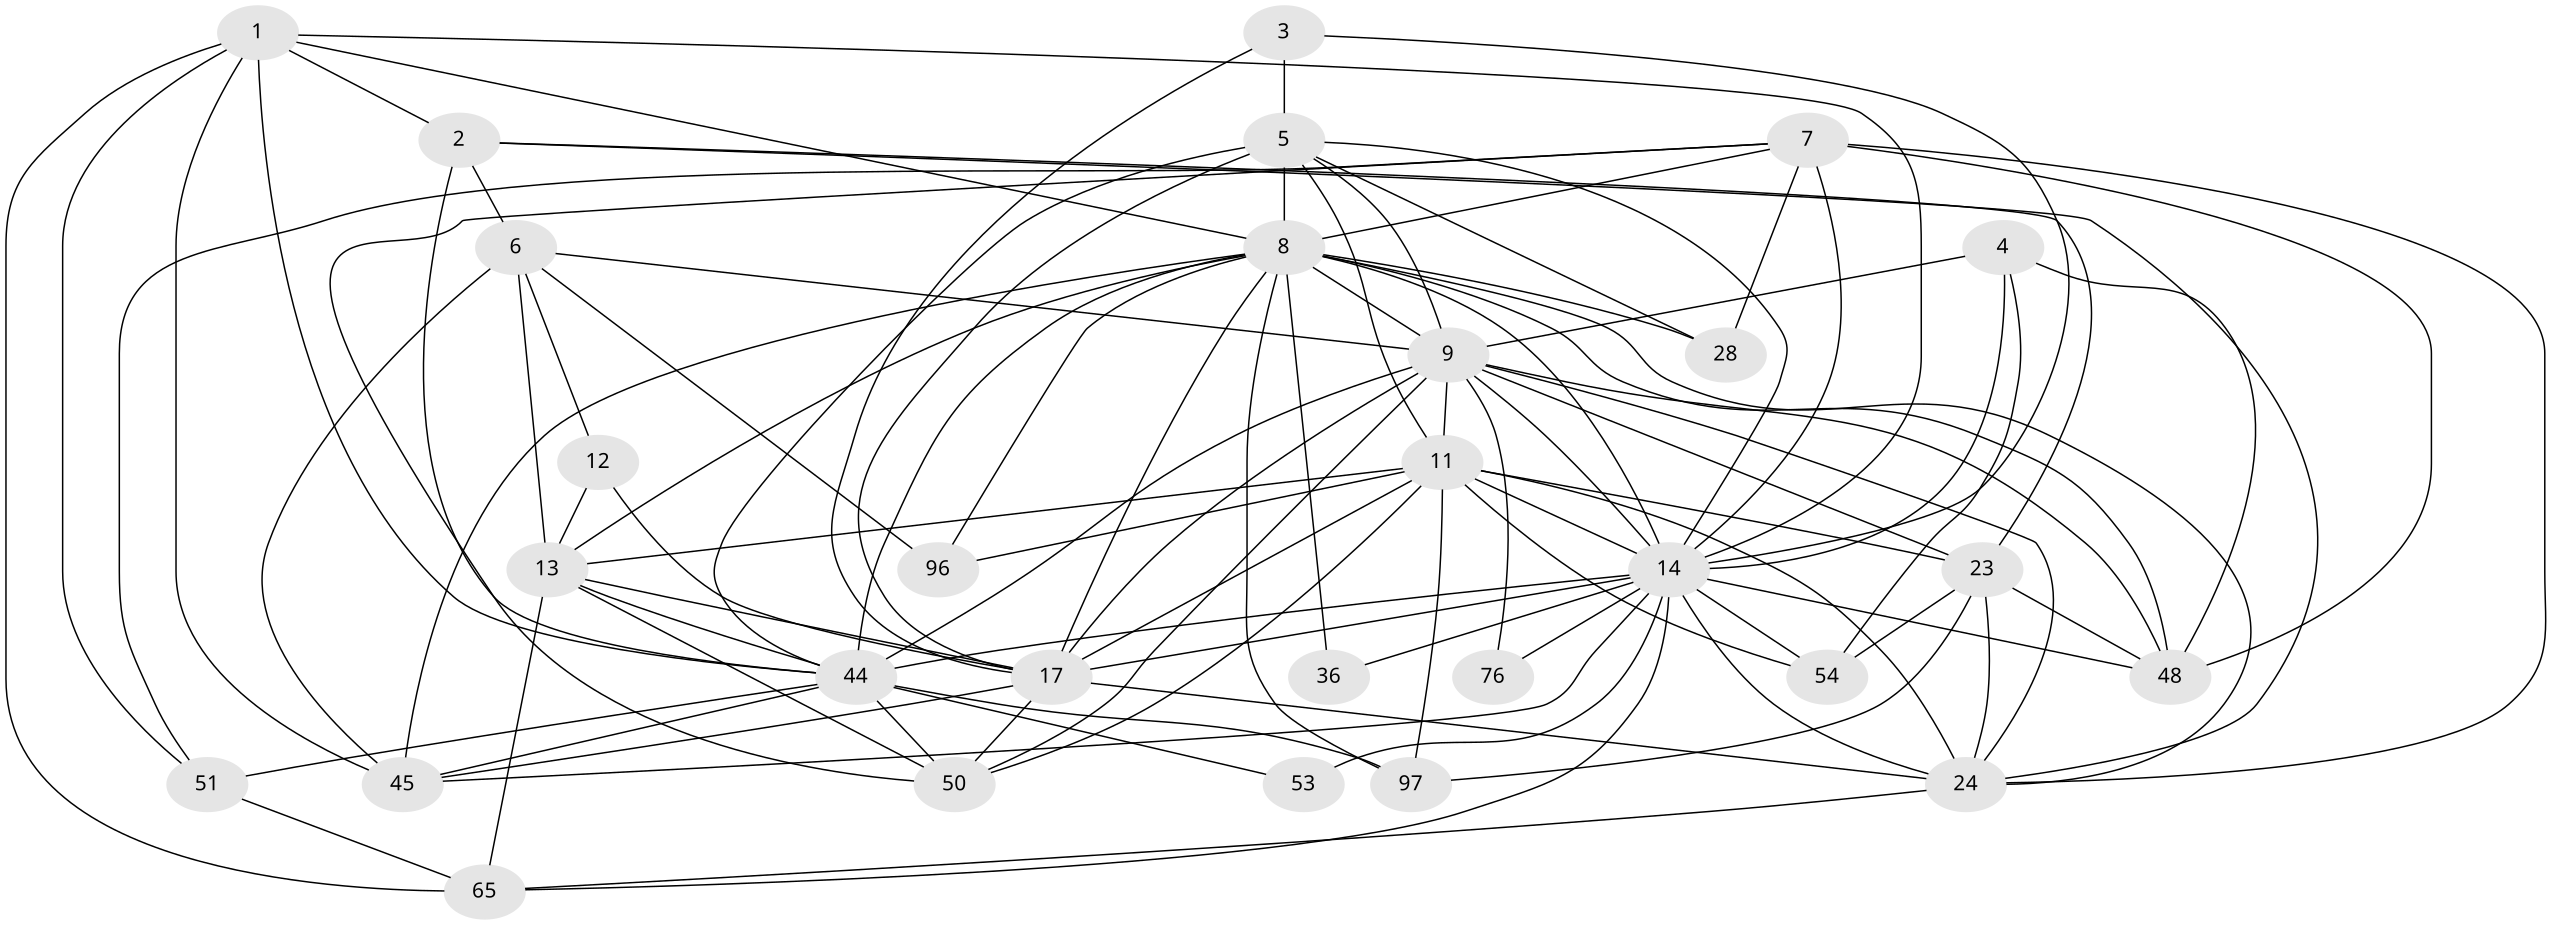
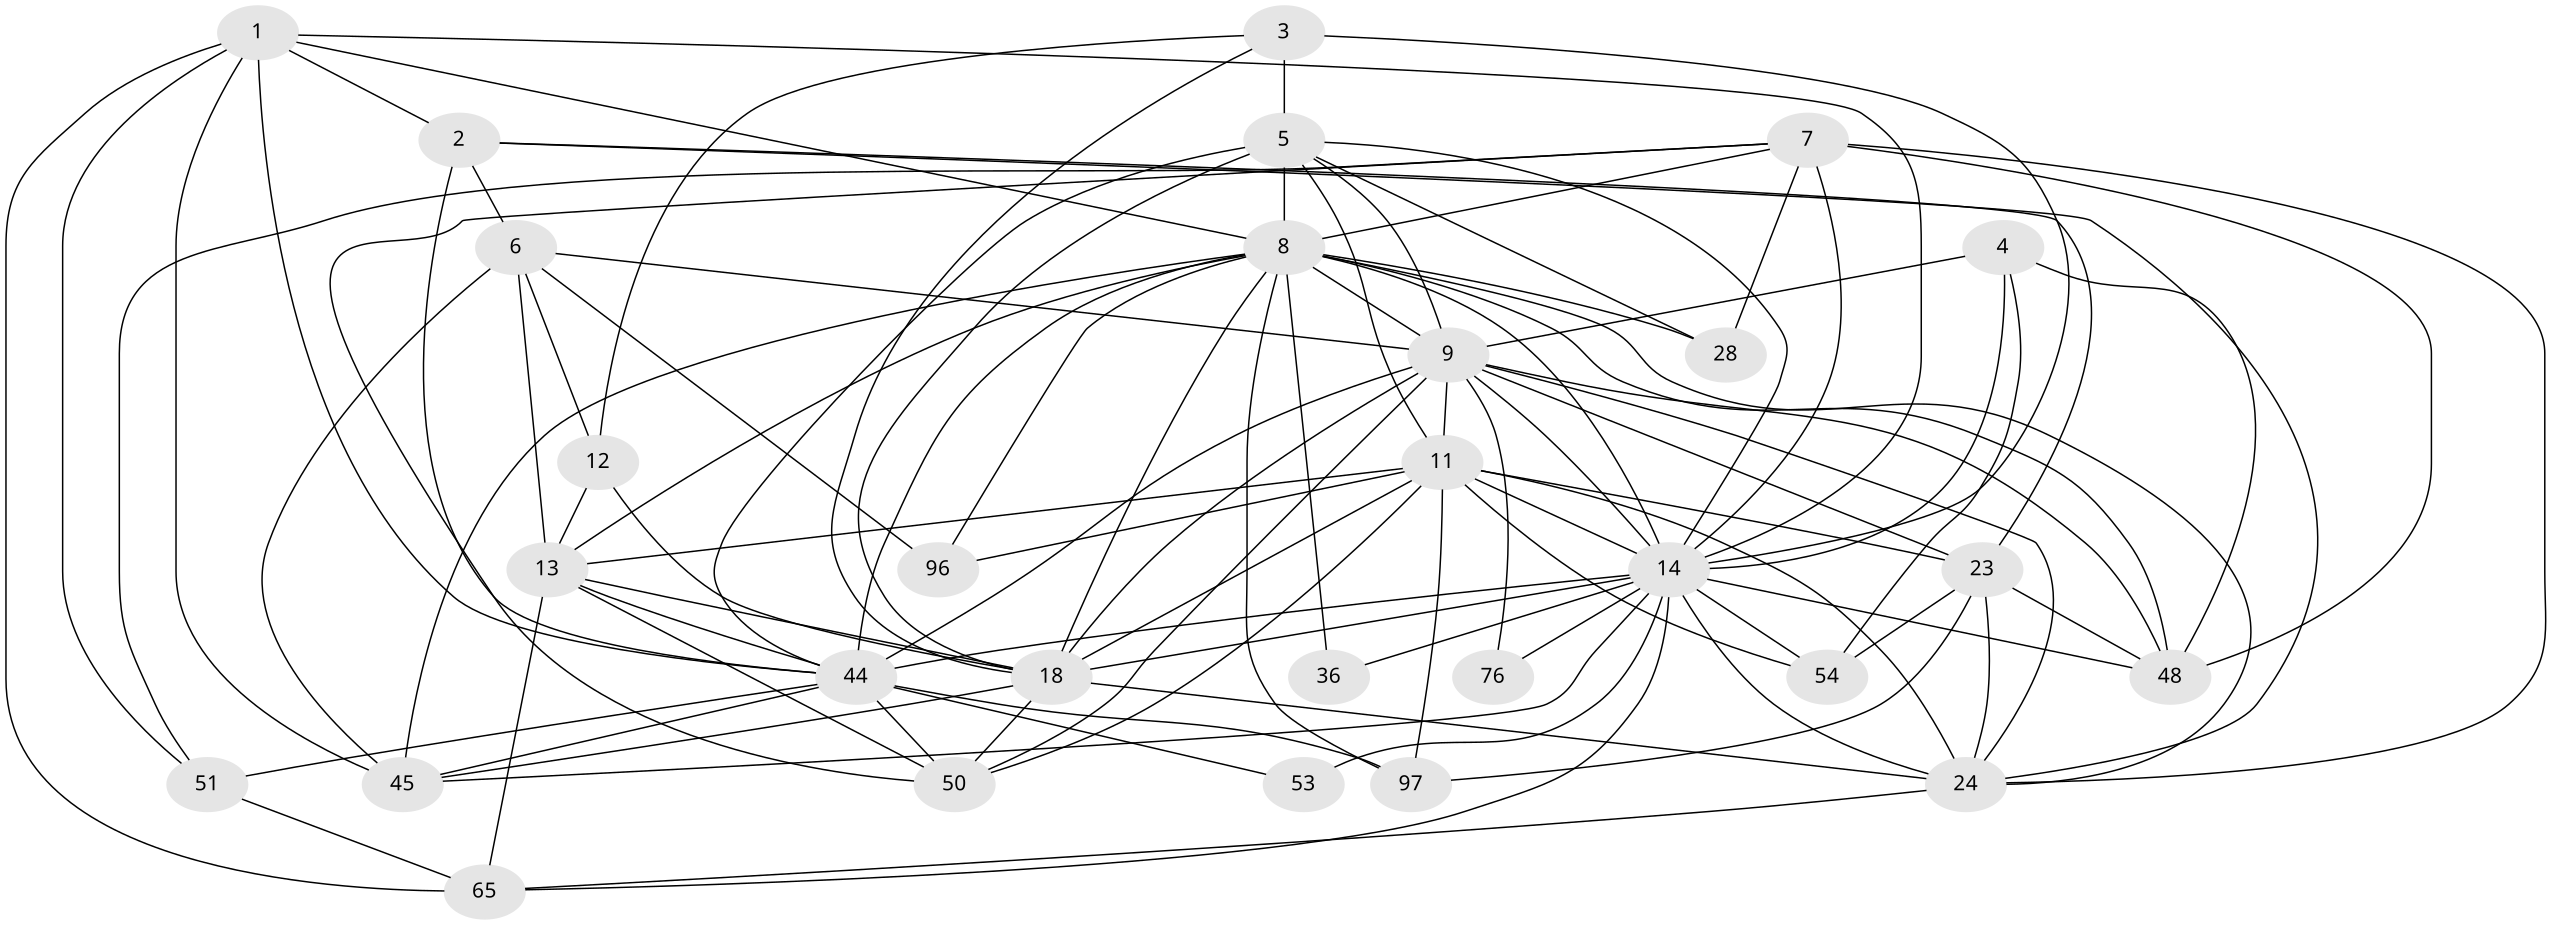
none -> (813, 86)
(1052, 677) -> (1052, 677)
